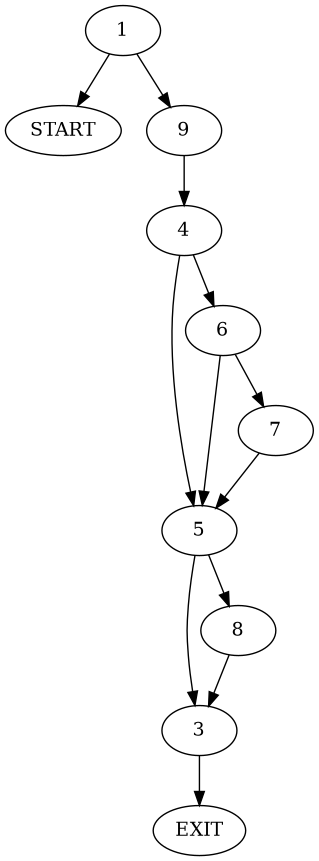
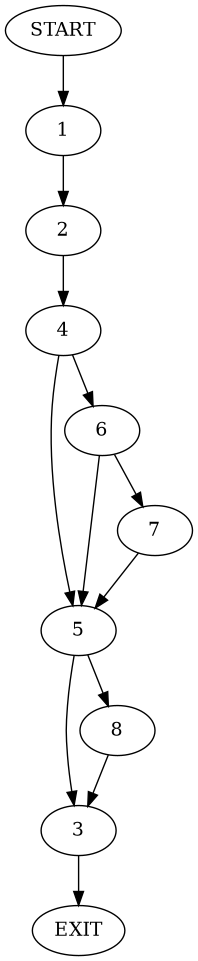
(97, 74) -> (63, 74)
(184, 131) -> (63, 231)
